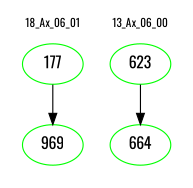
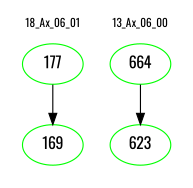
(140, 99) -> (140, 99)
(53, 145) -> (53, 145)
